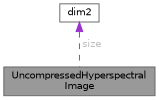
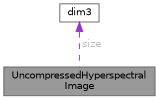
(79, 13) -> (79, 13)
